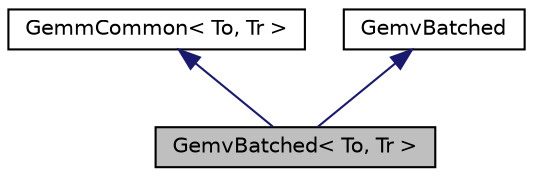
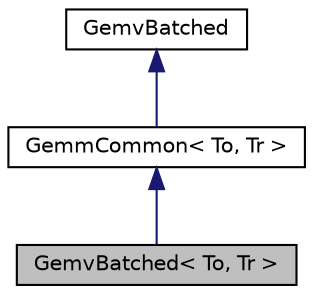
(357, 95) -> (157, 99)
